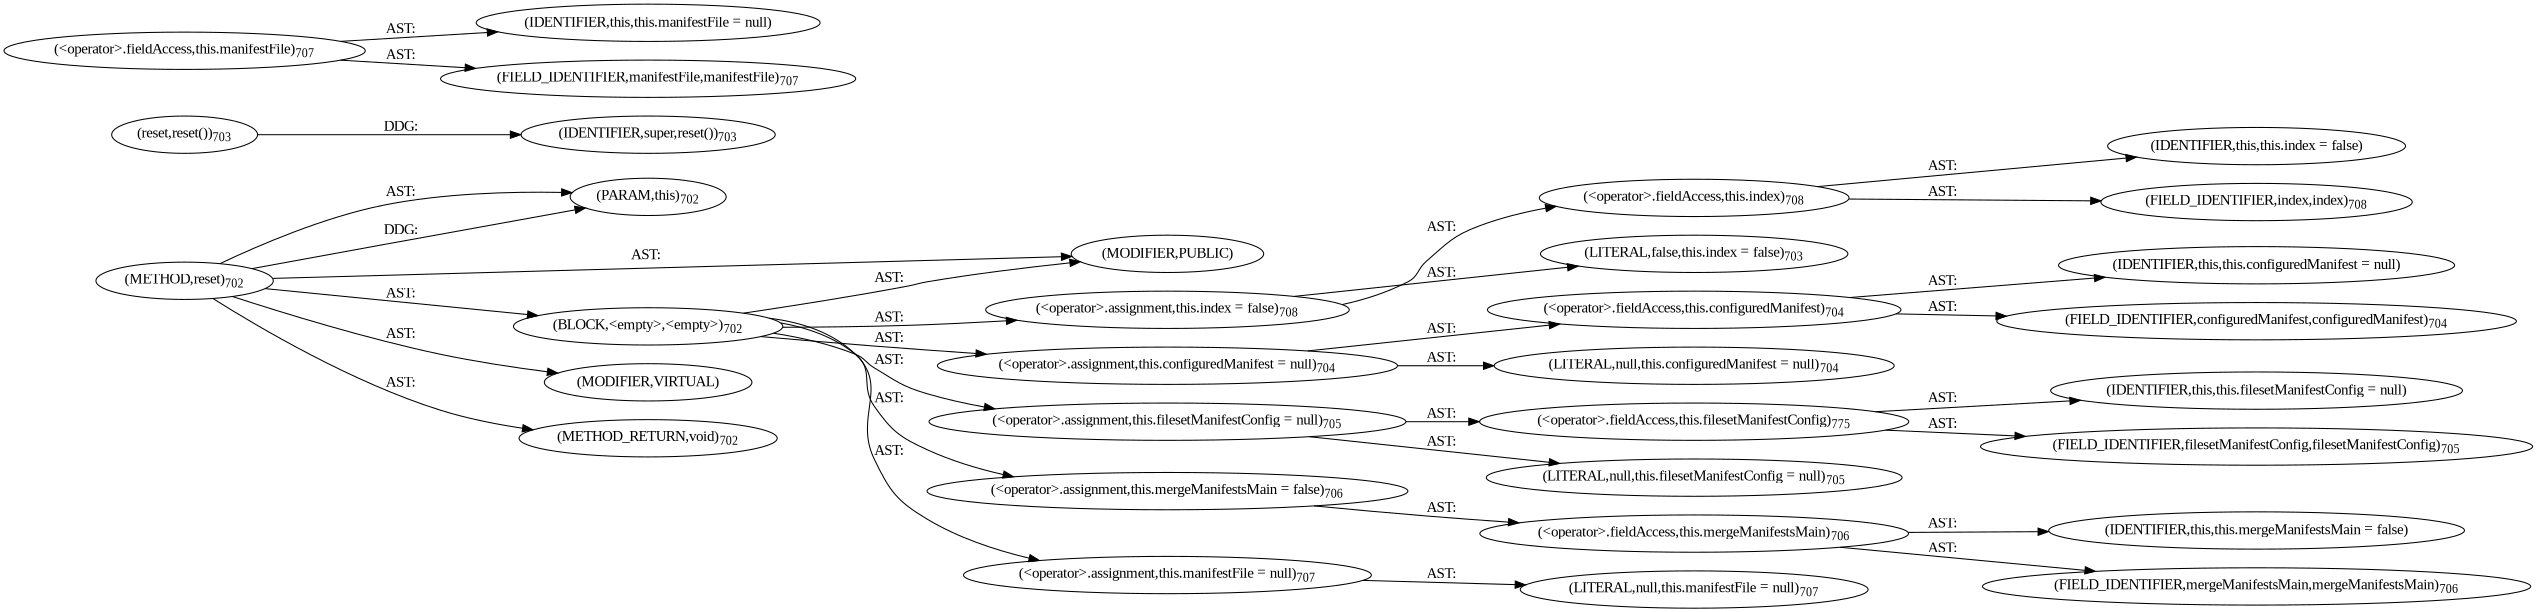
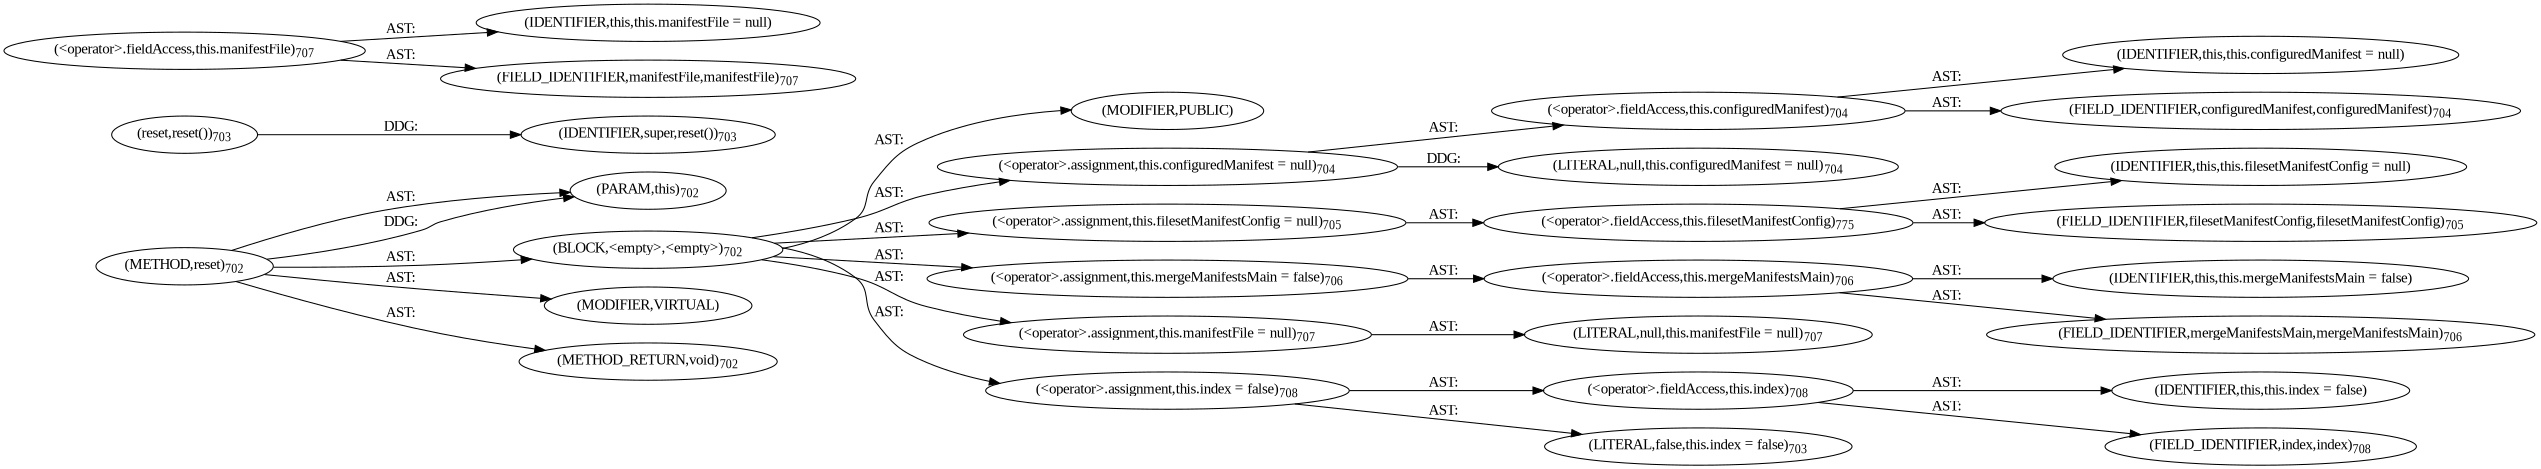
(667, 268) -> none
(1444, 358) -> (1446, 159)
(1694, 478) -> none
